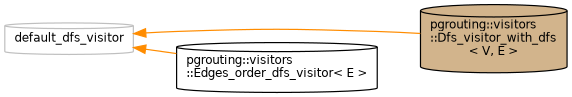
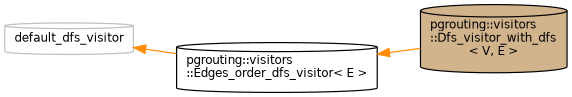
(283, 29) -> (405, 50)
